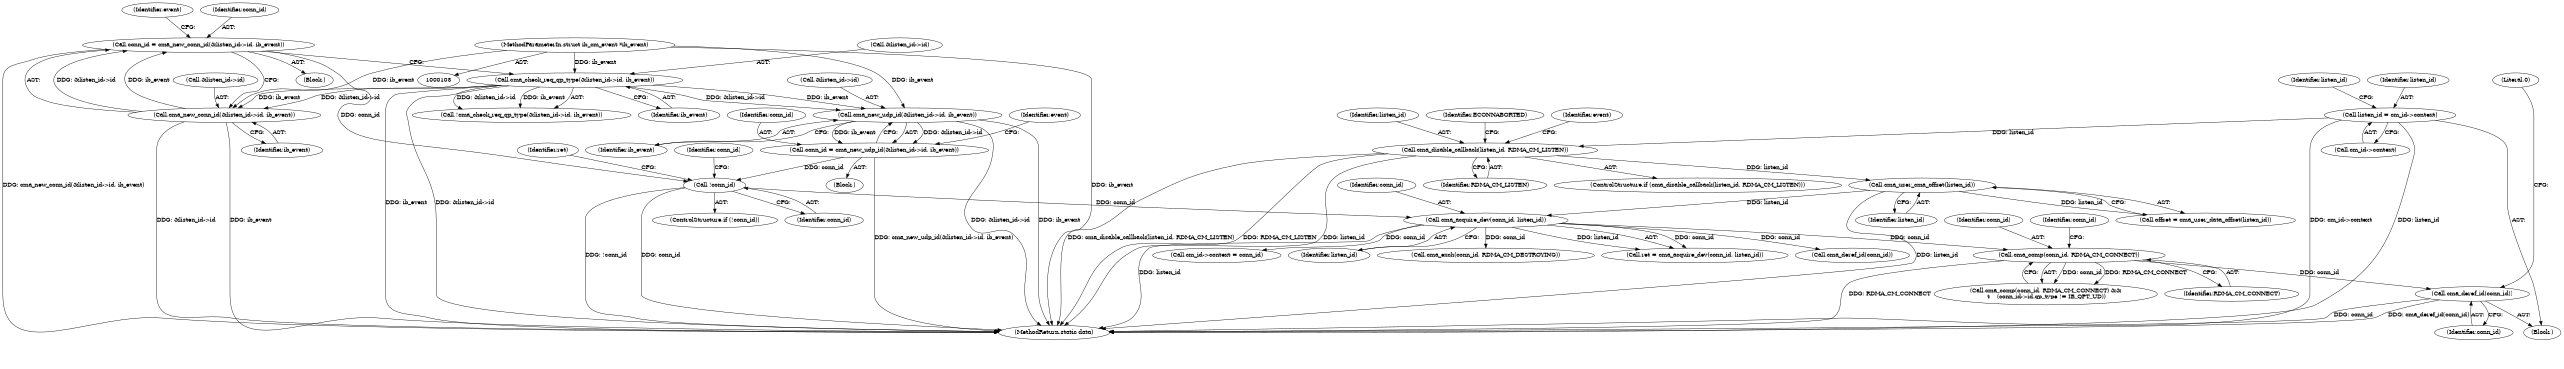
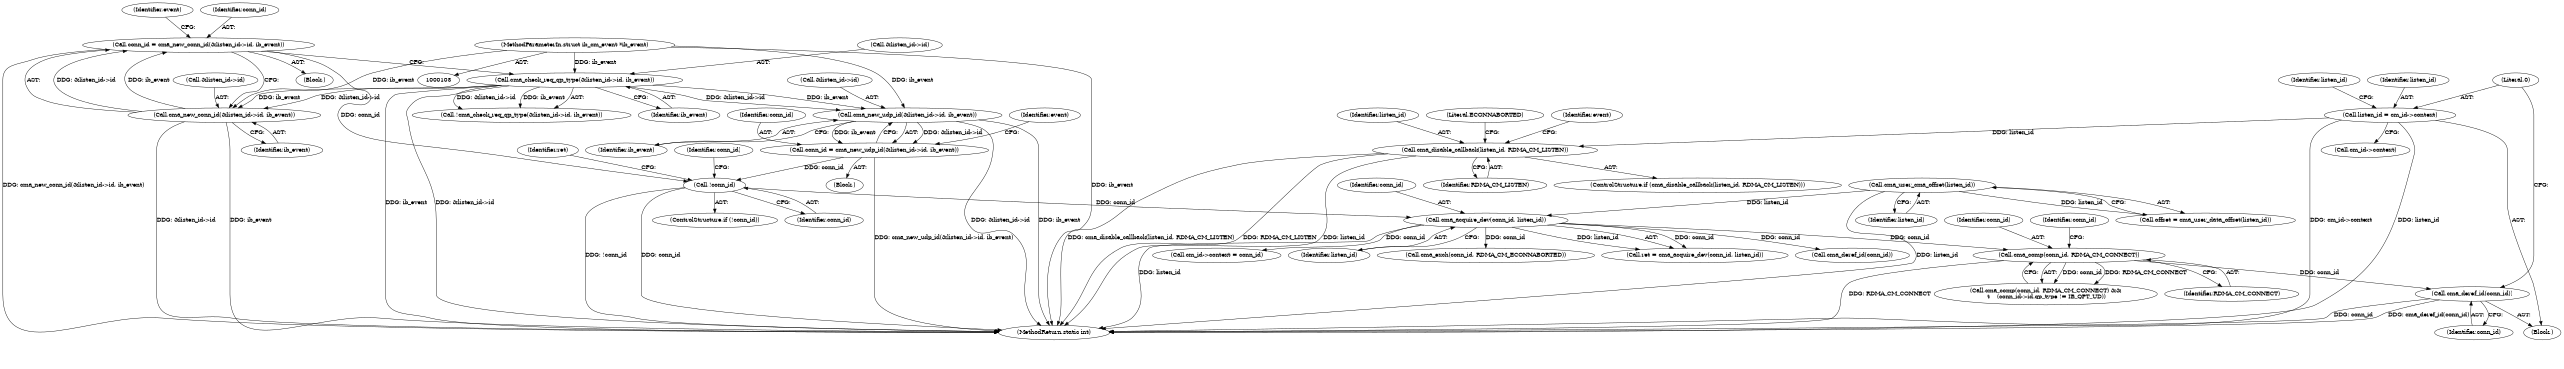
(1485, 115) -> (1485, 115)
(2363, 133) -> (2458, 96)
(1711, 167) -> none
(1486, 255) -> (1486, 255)
(1054, 333) -> (1054, 333)
